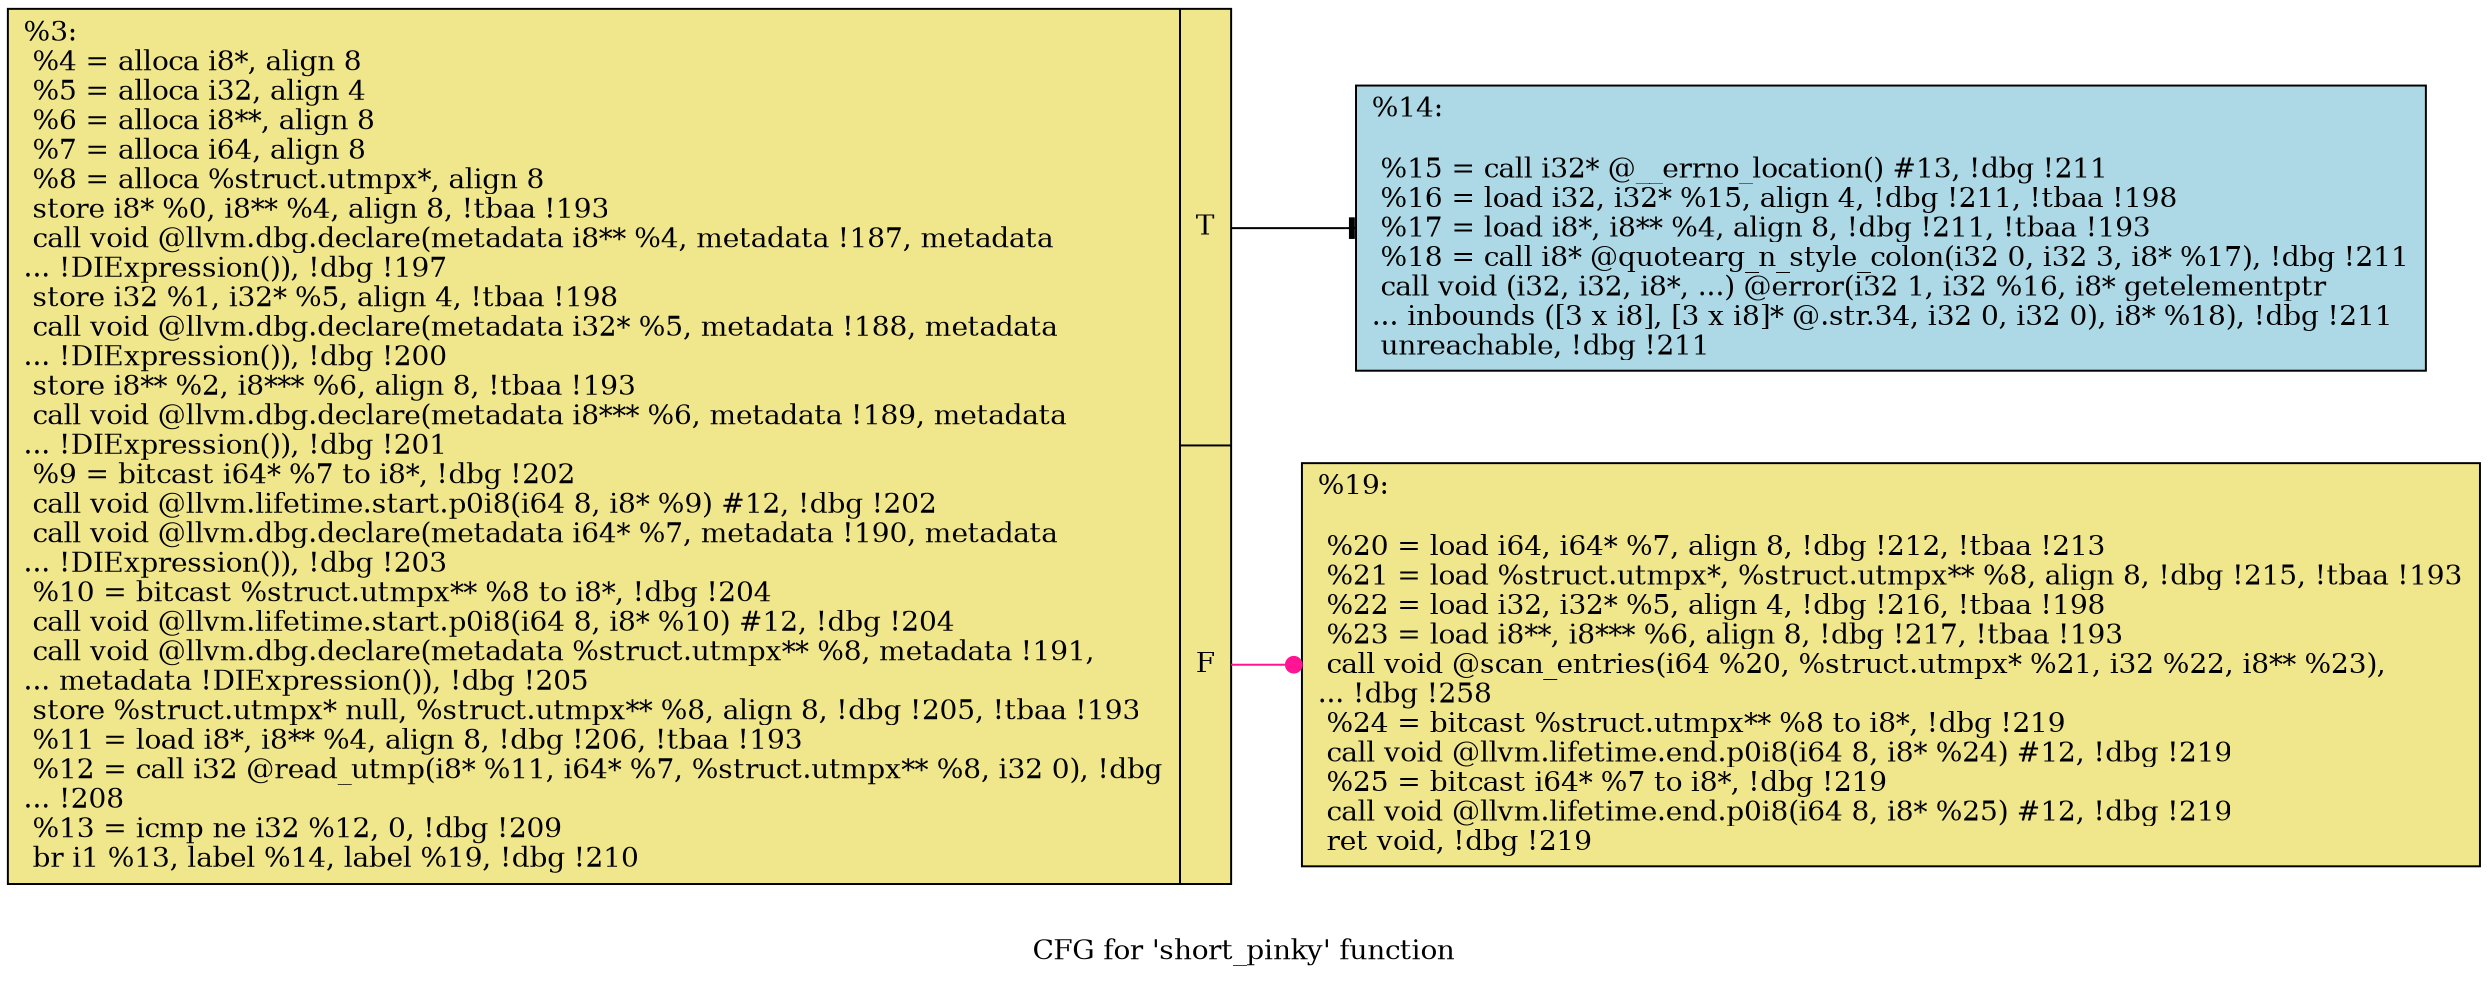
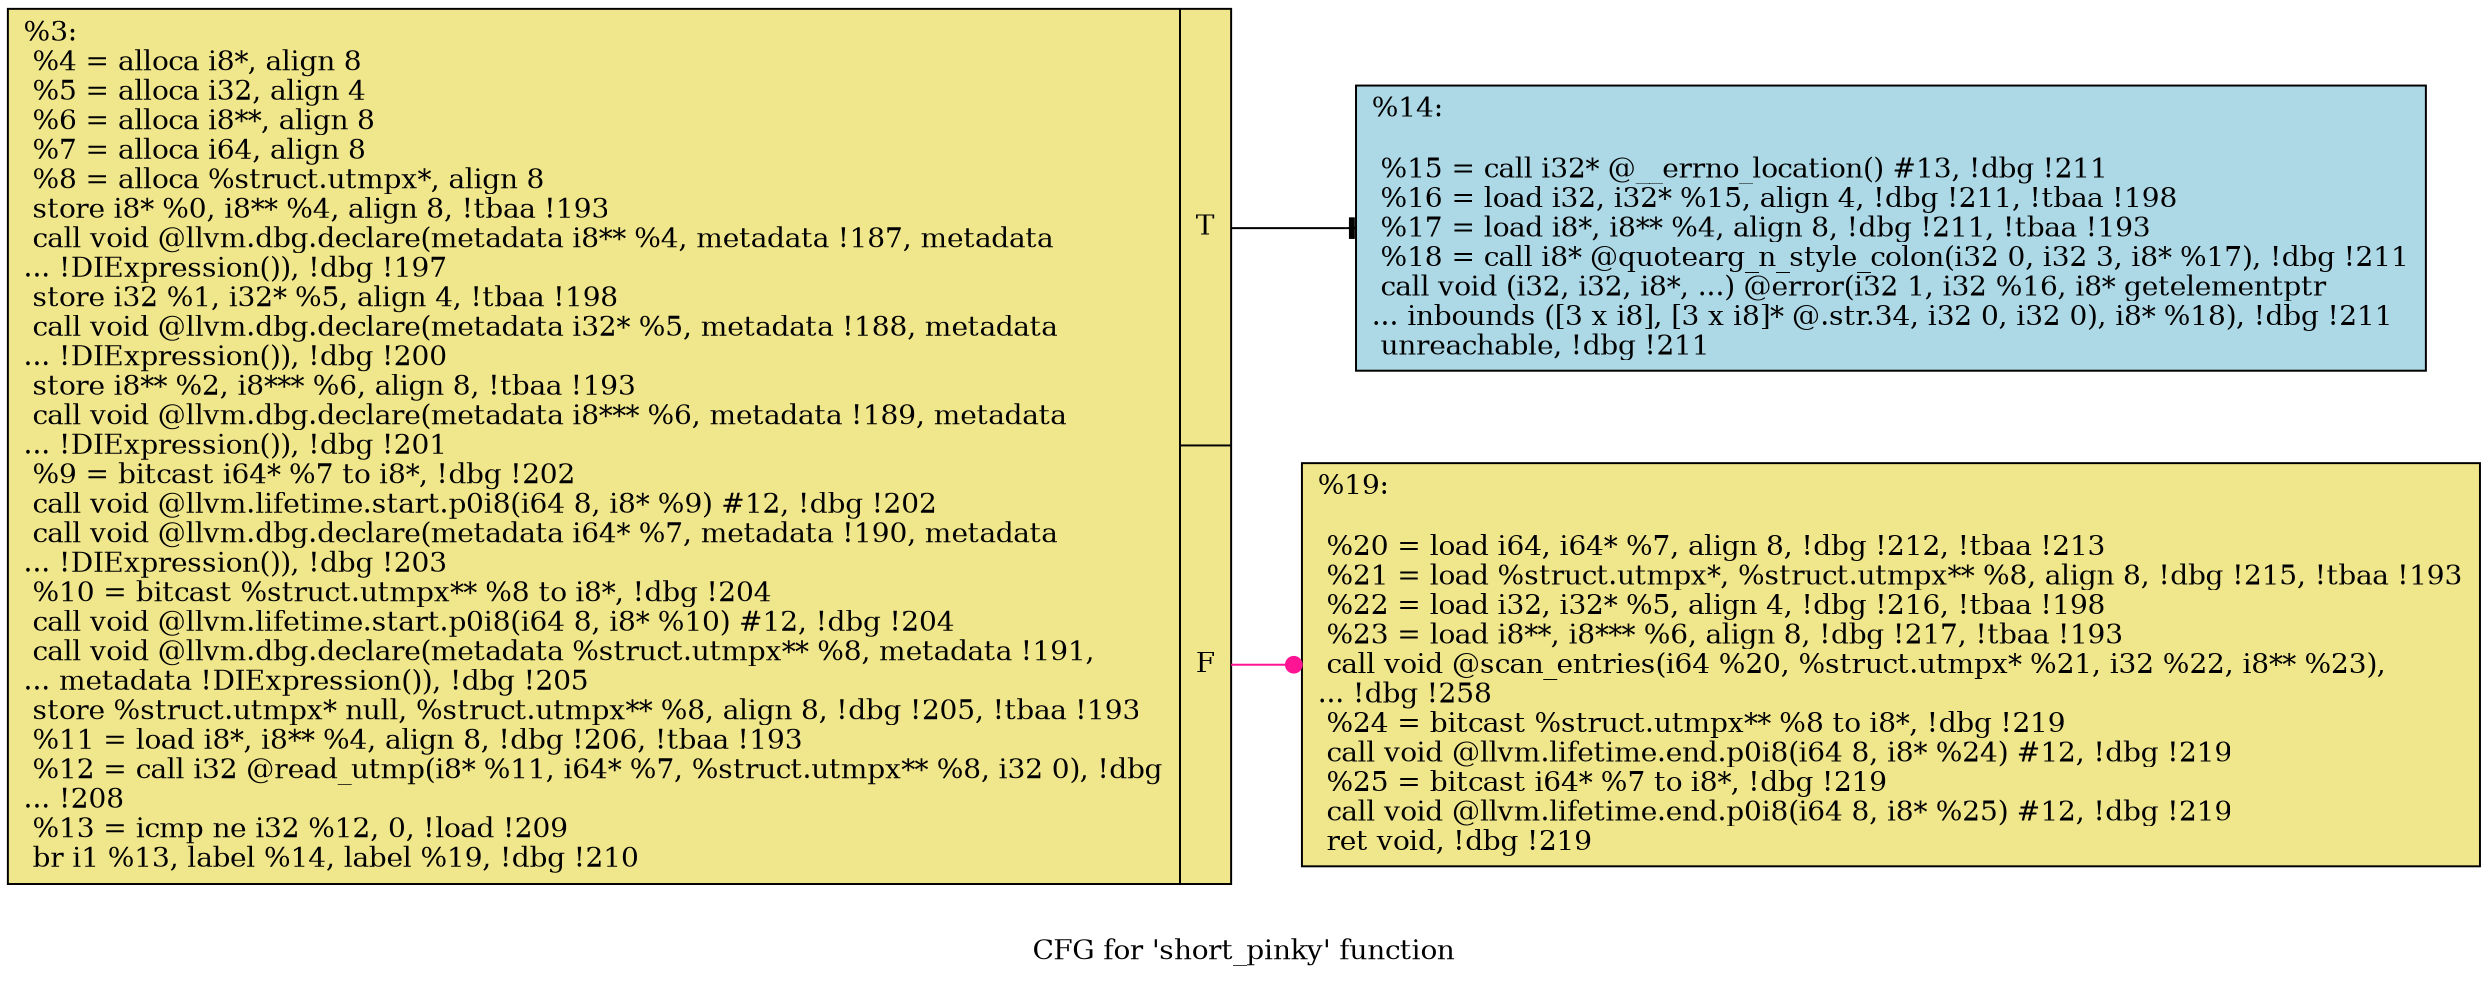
(293, 829) -> (296, 829)
